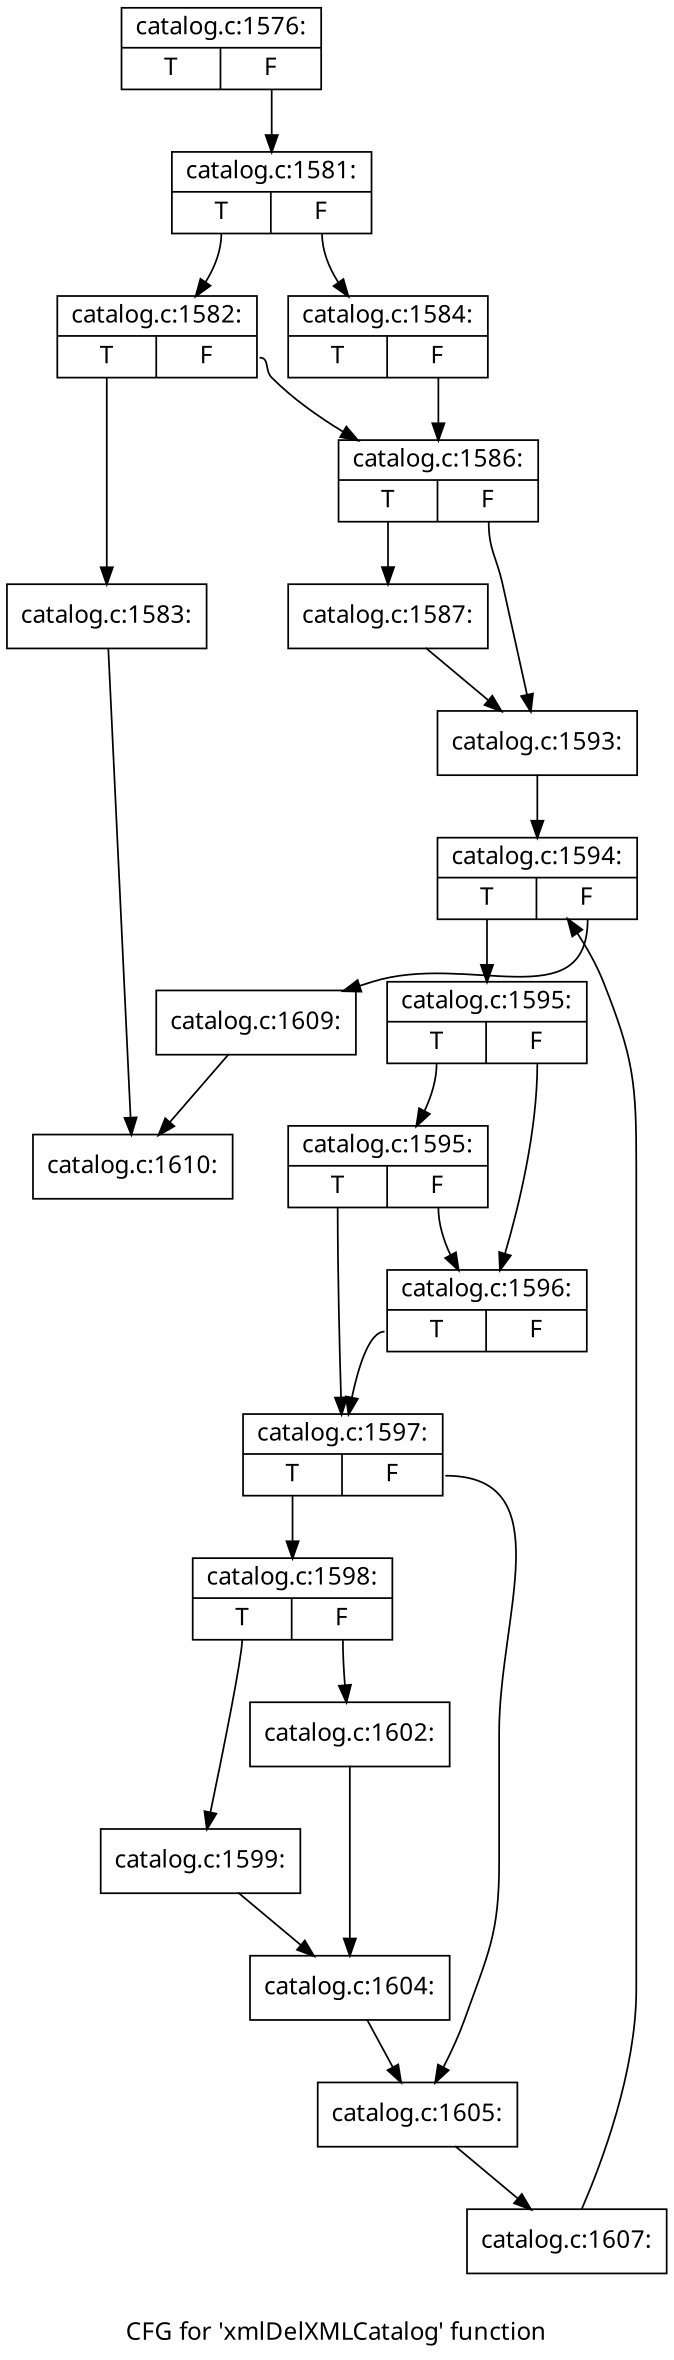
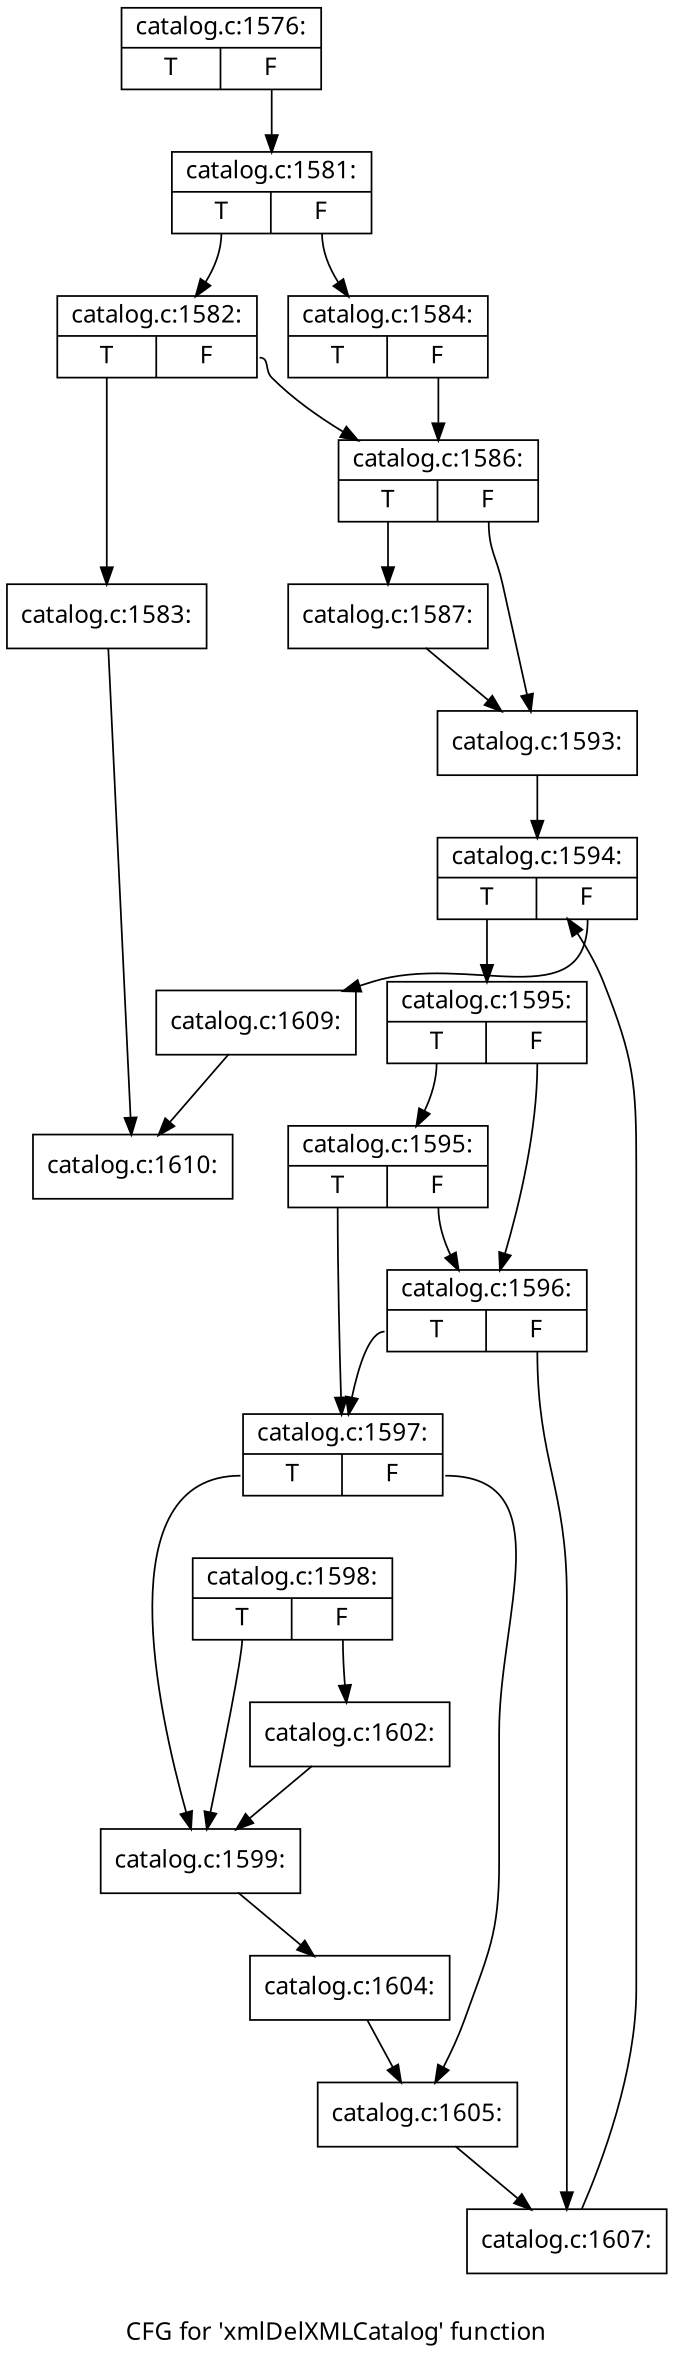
(293, 1518) -> (153, 1622)
none -> (567, 1771)
(350, 1852) -> (281, 1792)
